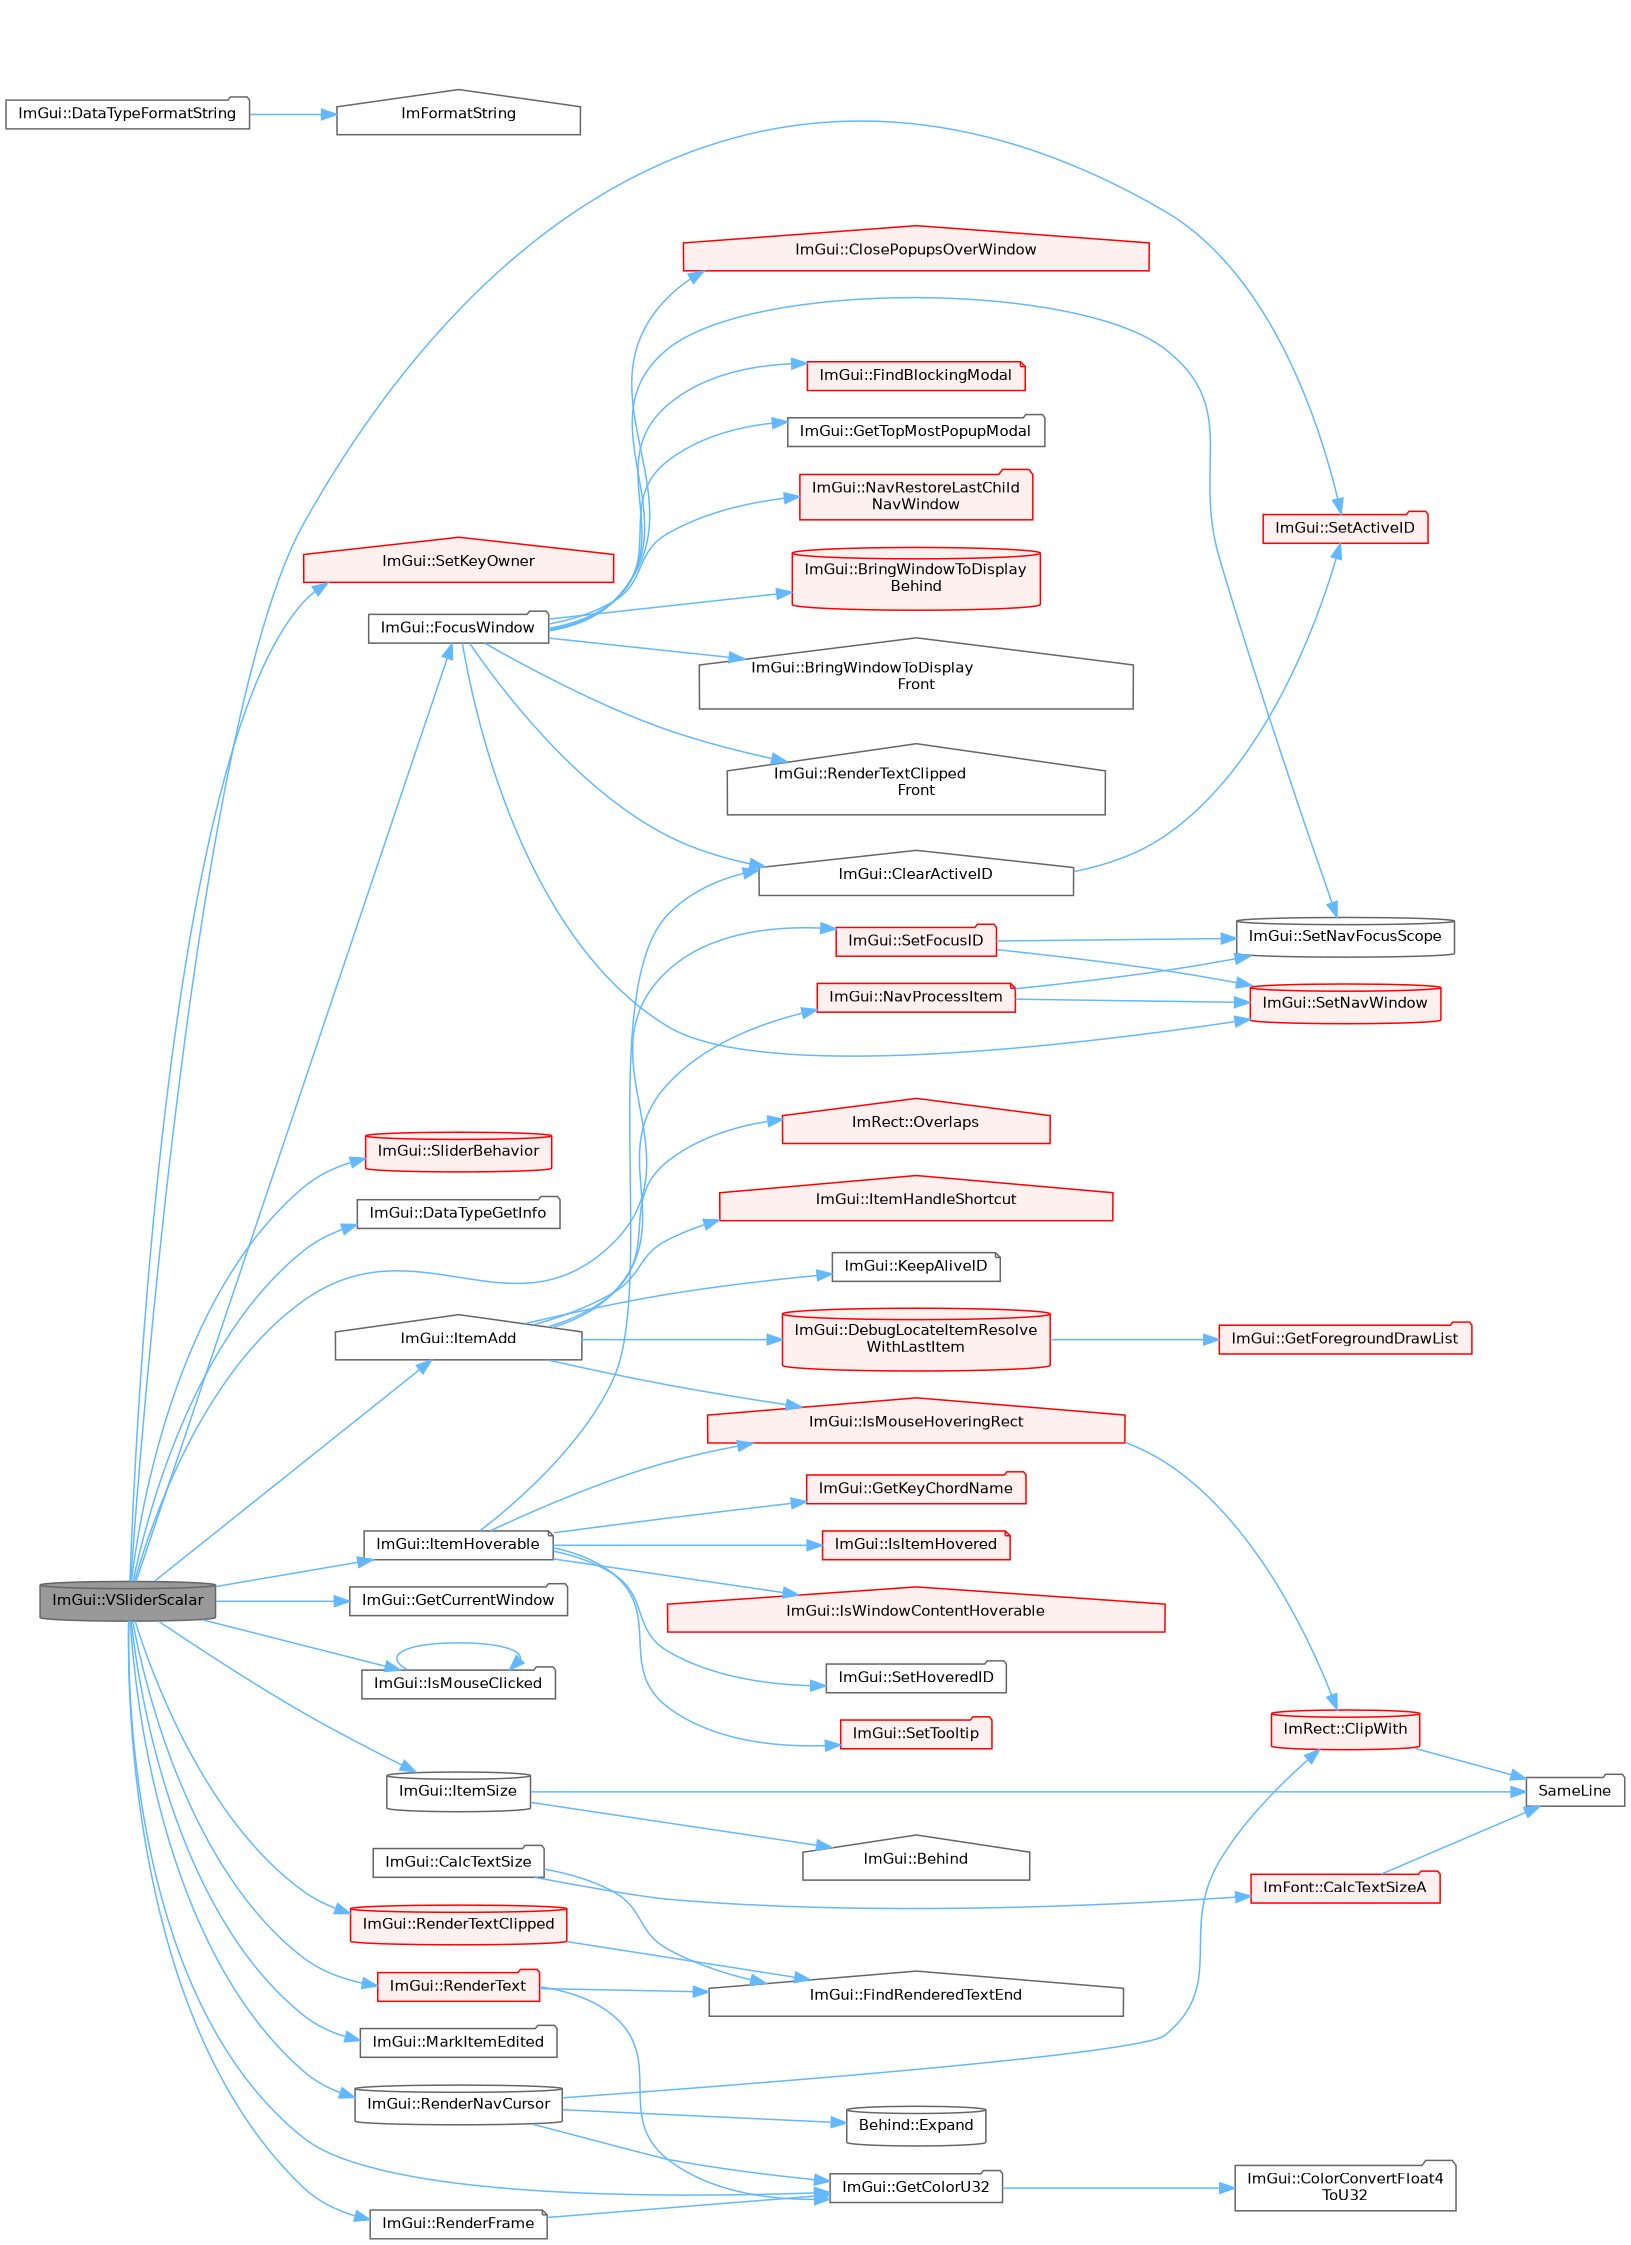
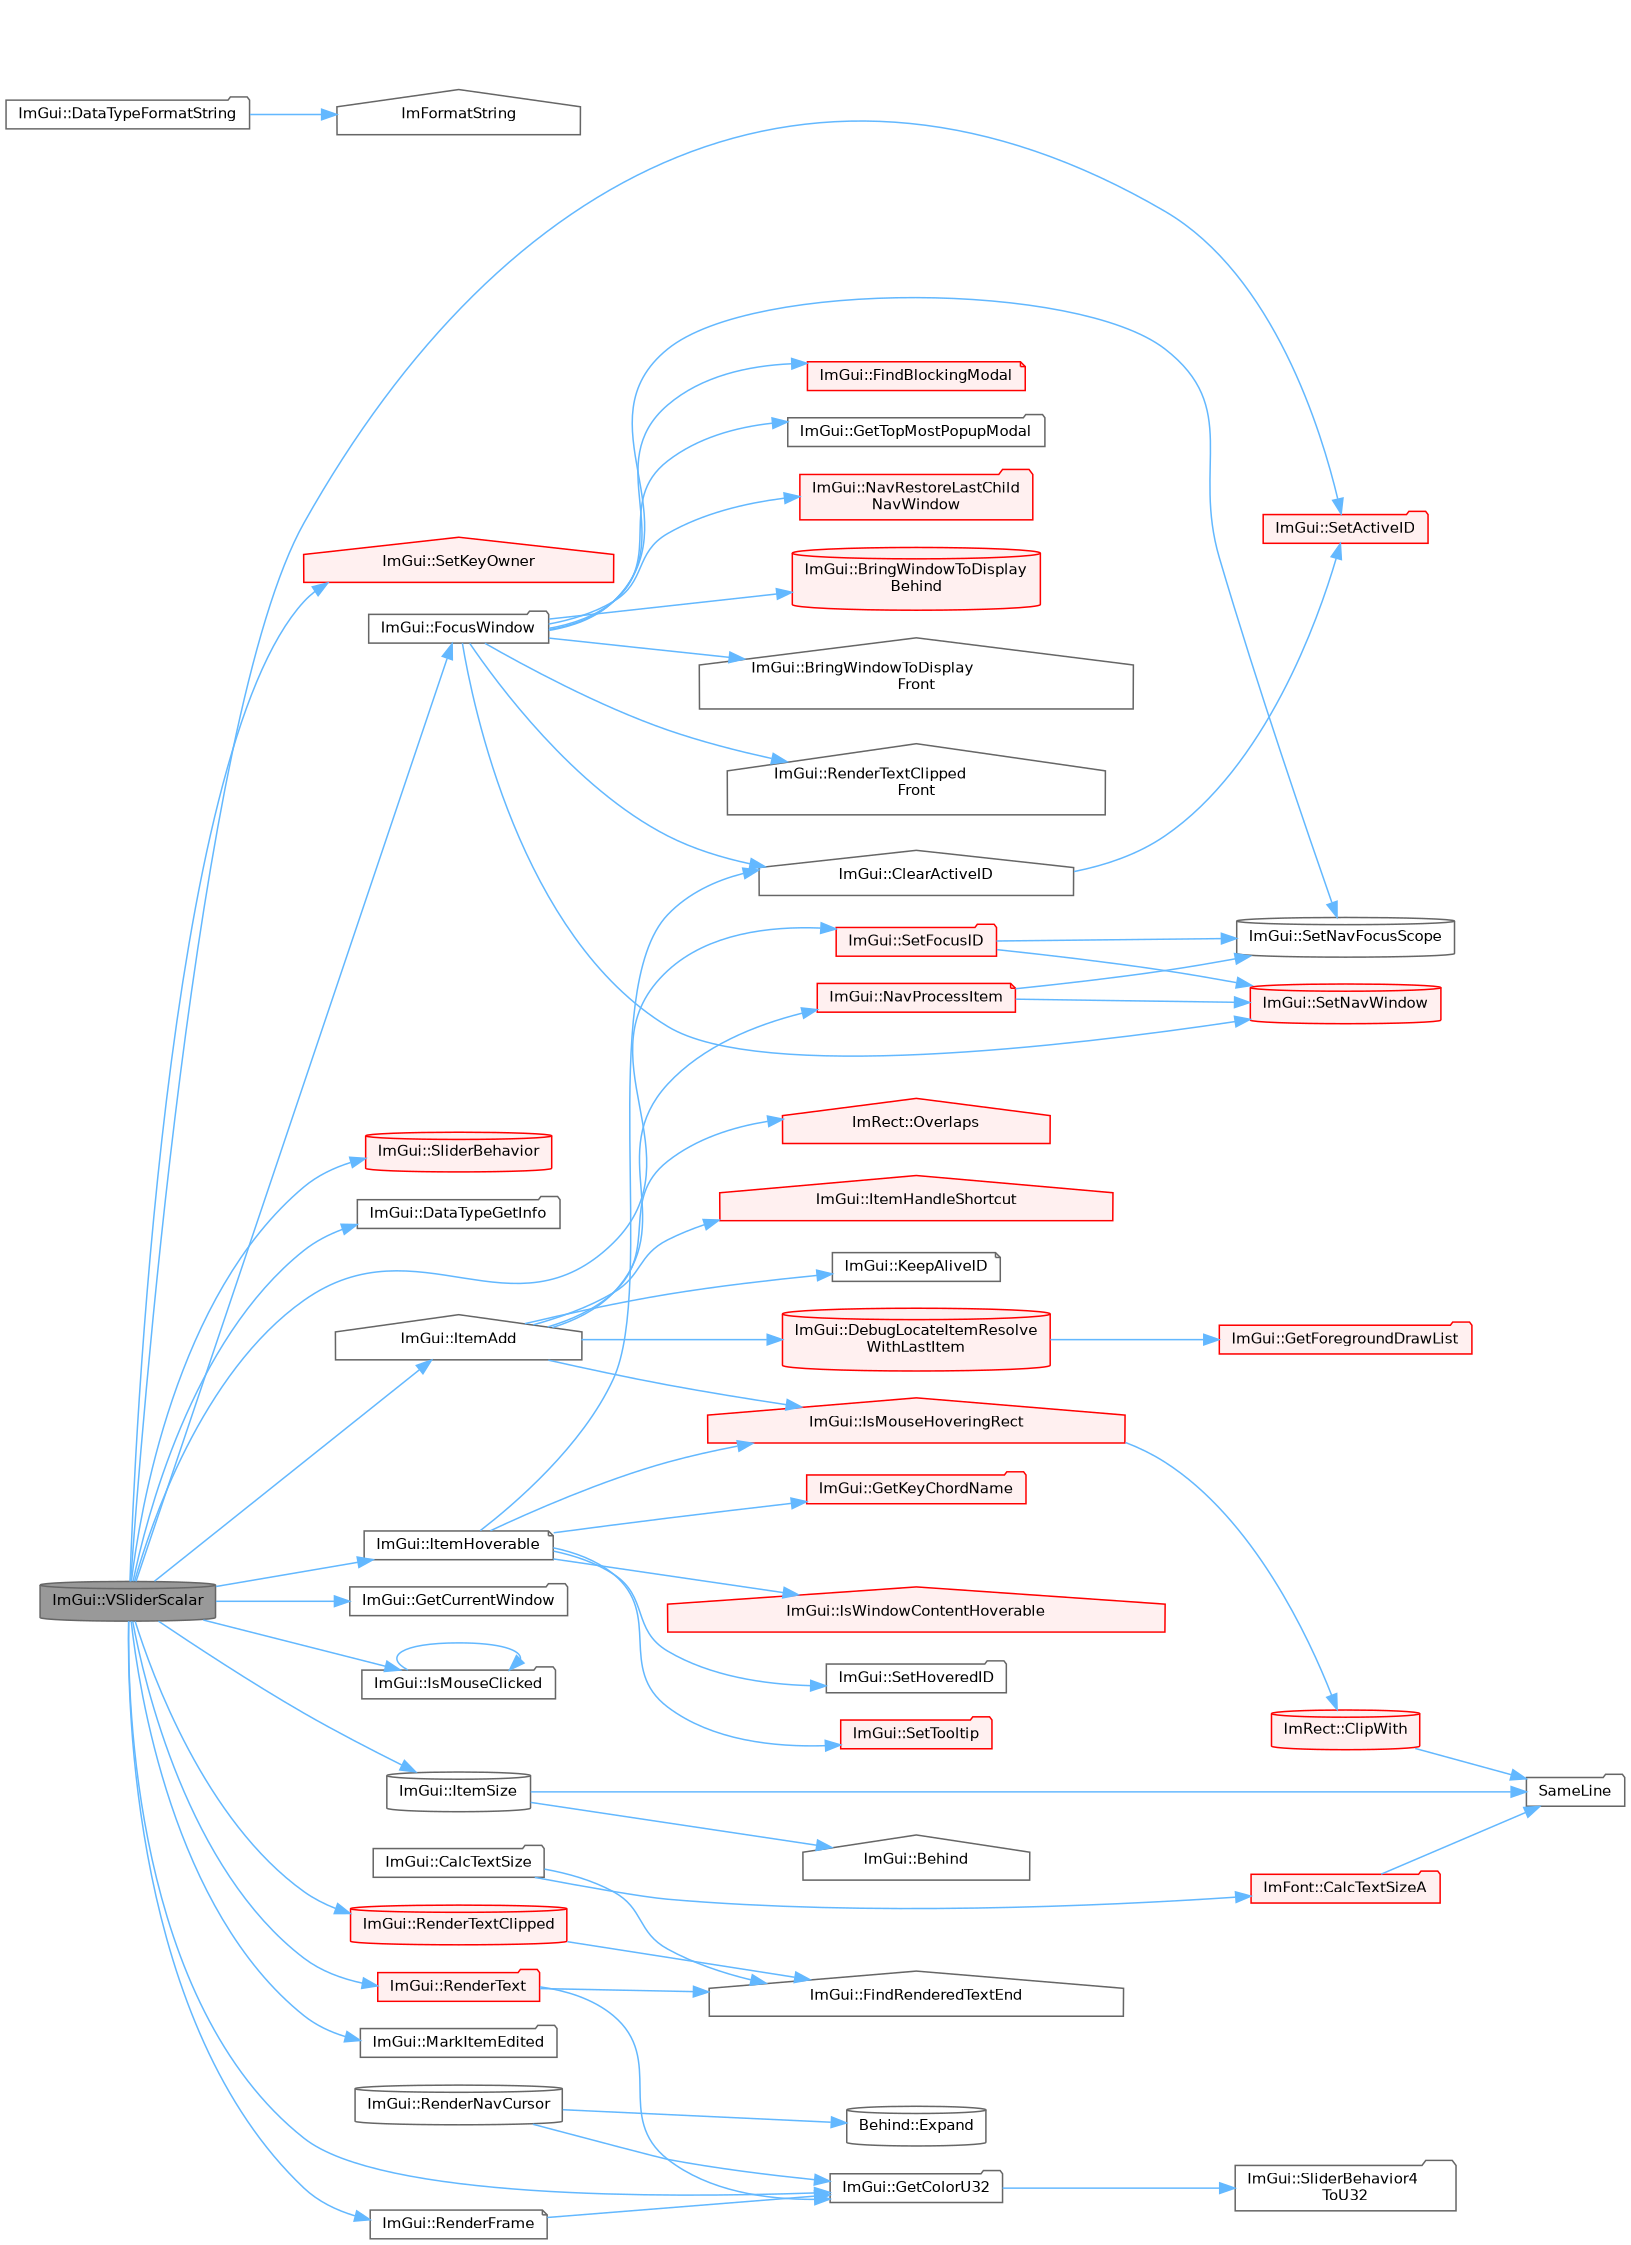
(916, 251) -> none
(916, 1545) -> none
(184, 1883) -> none
(1025, 2058) -> none
(1346, 2188) -> (1346, 2188)
